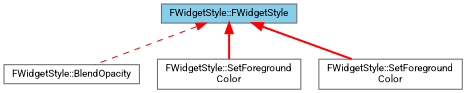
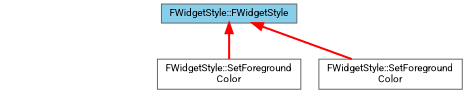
(72, 74) -> none
